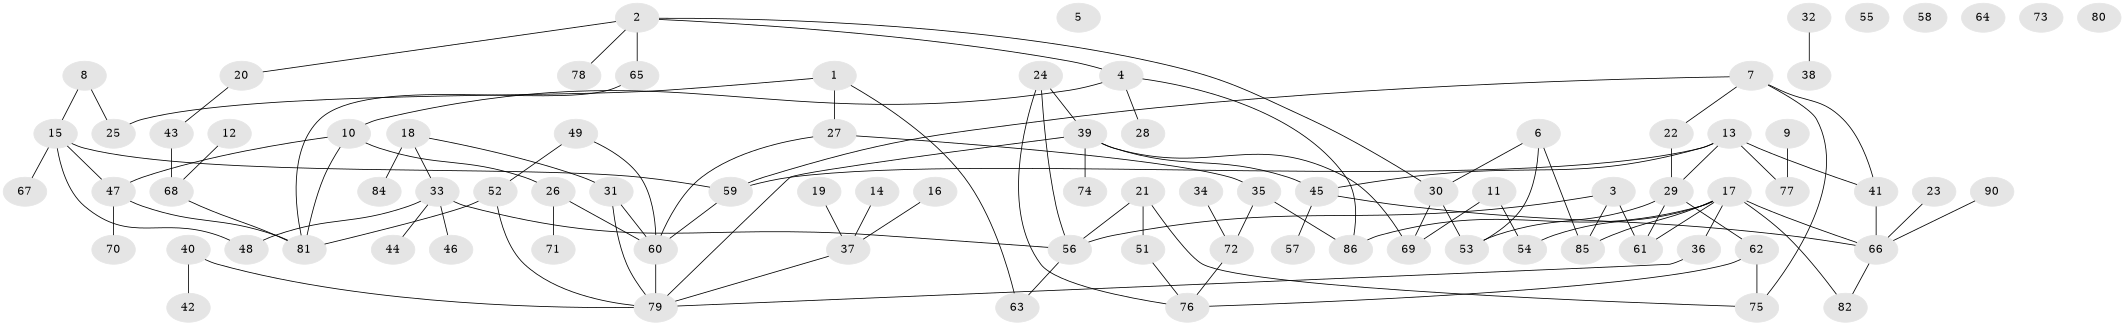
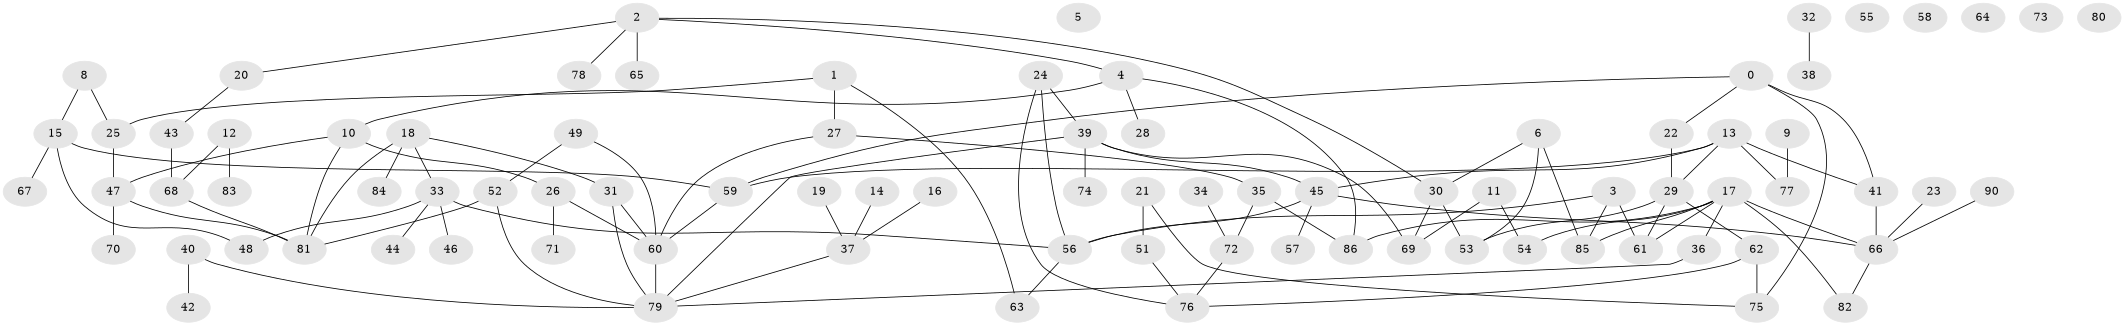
(1751, 76) -> (1751, 76)
(344, 106) -> (345, 184)
(84, 163) -> (114, 163)
none -> (230, 192)
(1106, 221) -> (1195, 223)
